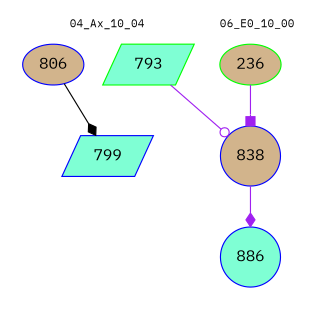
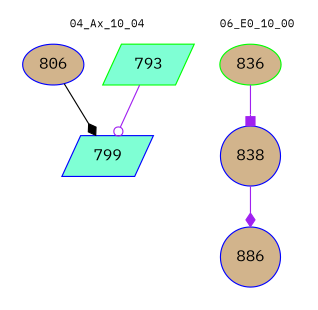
(250, 65) -> (250, 65)
(195, 106) -> (130, 106)
(250, 257) -> (250, 257)
